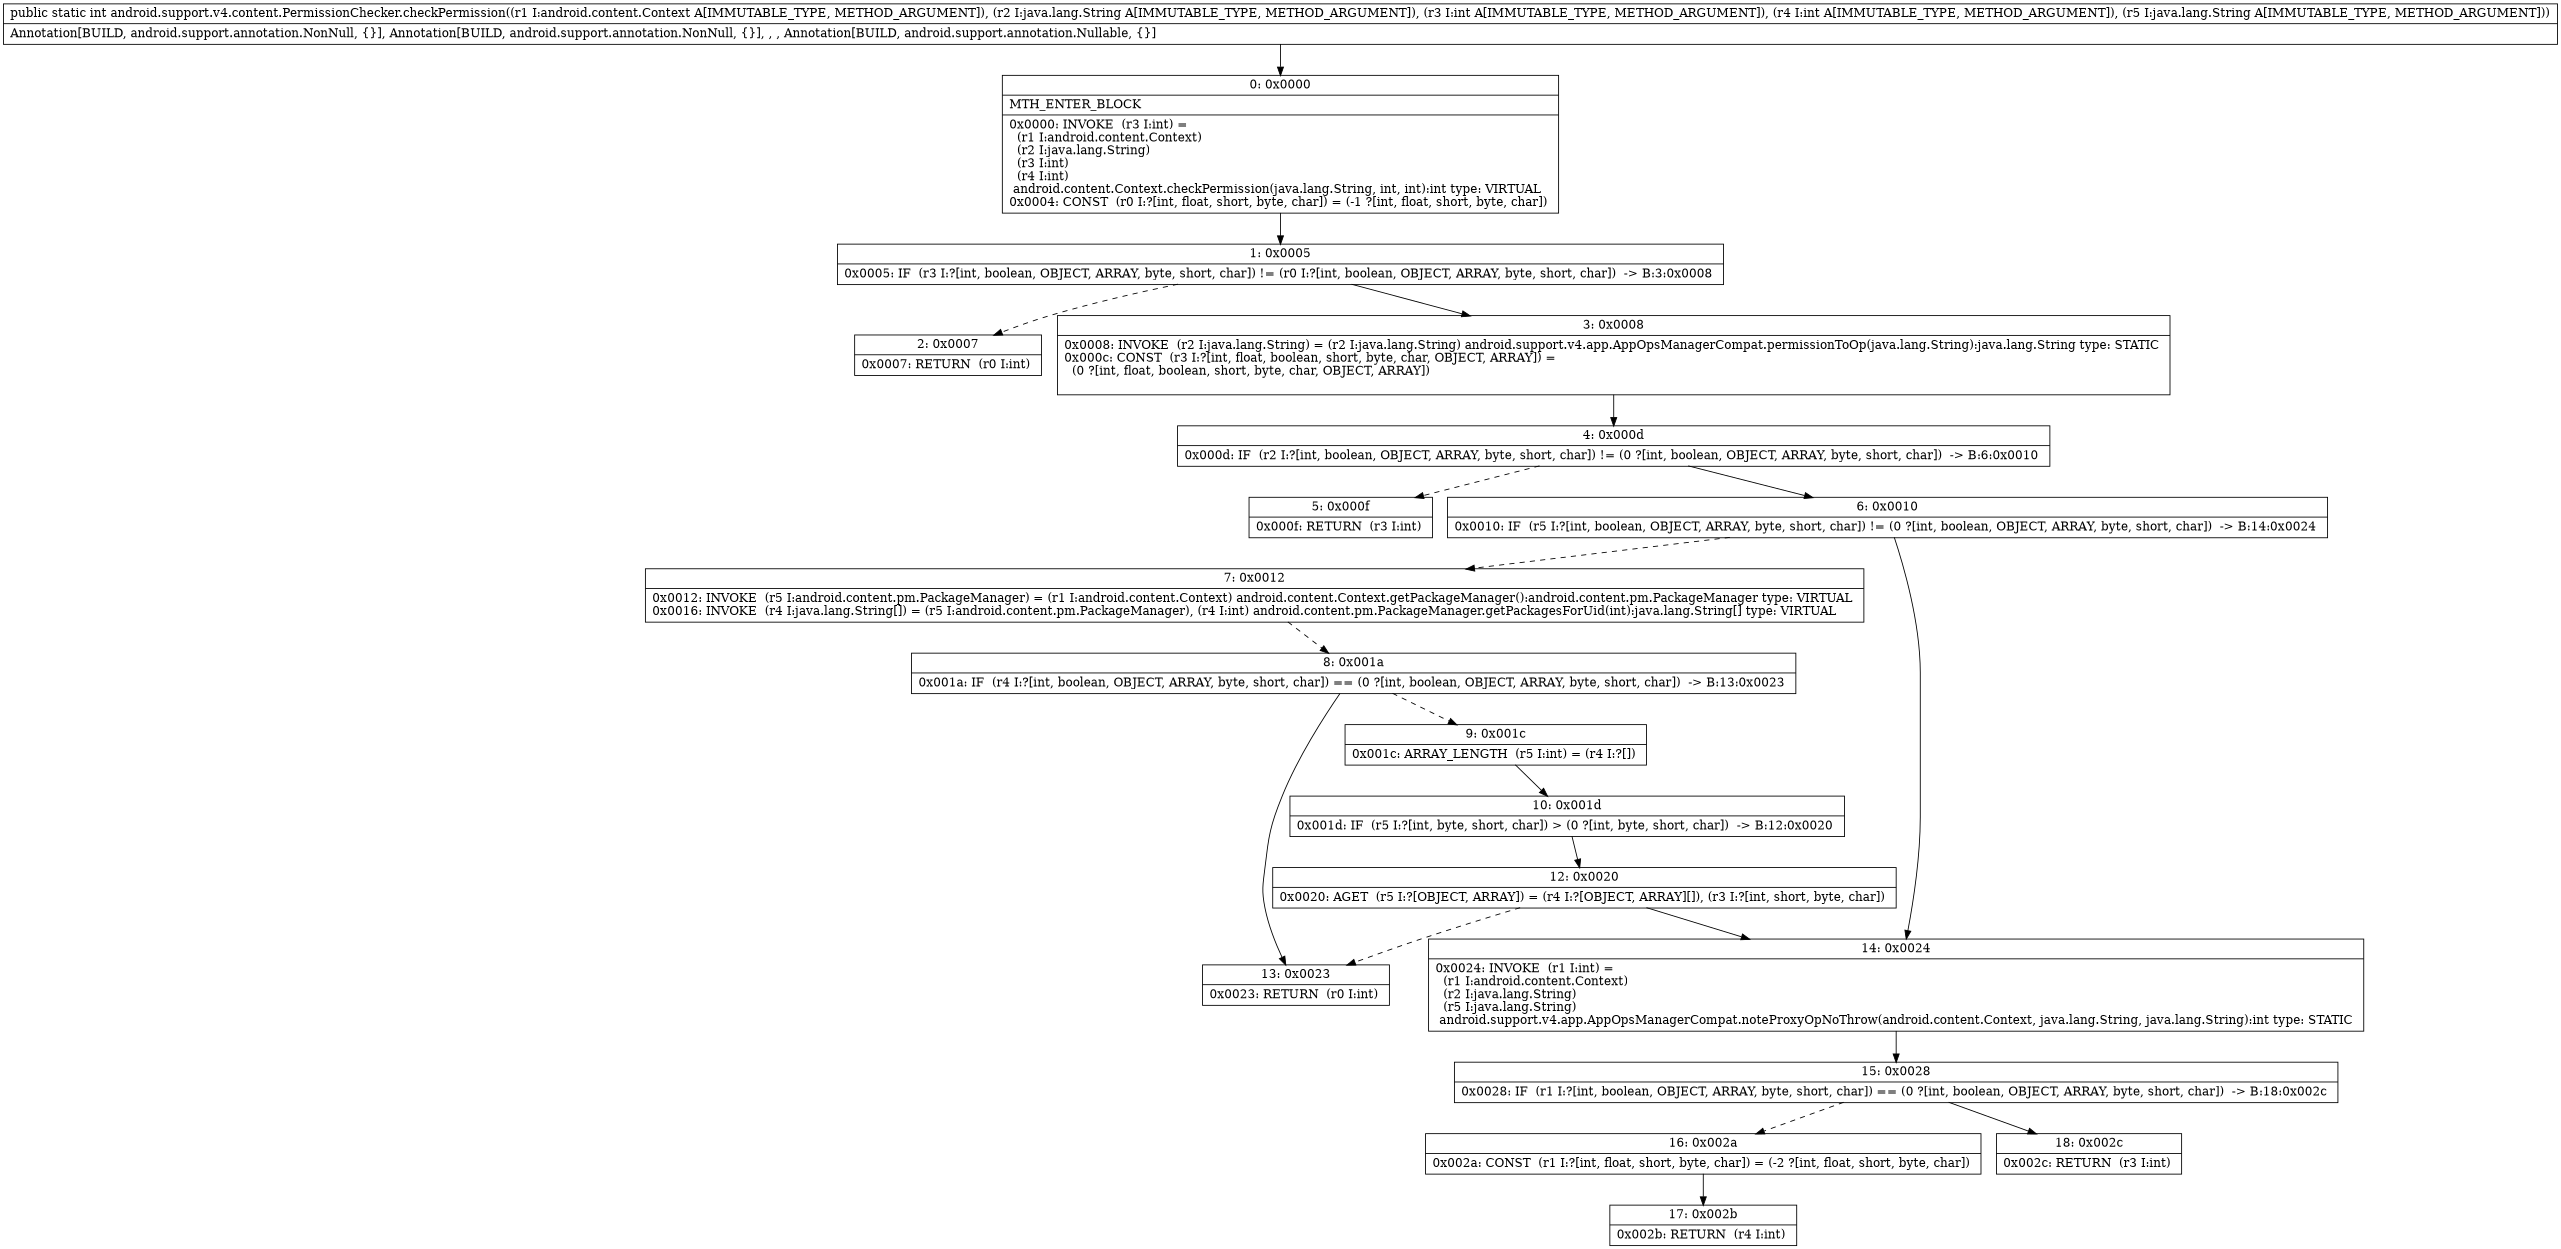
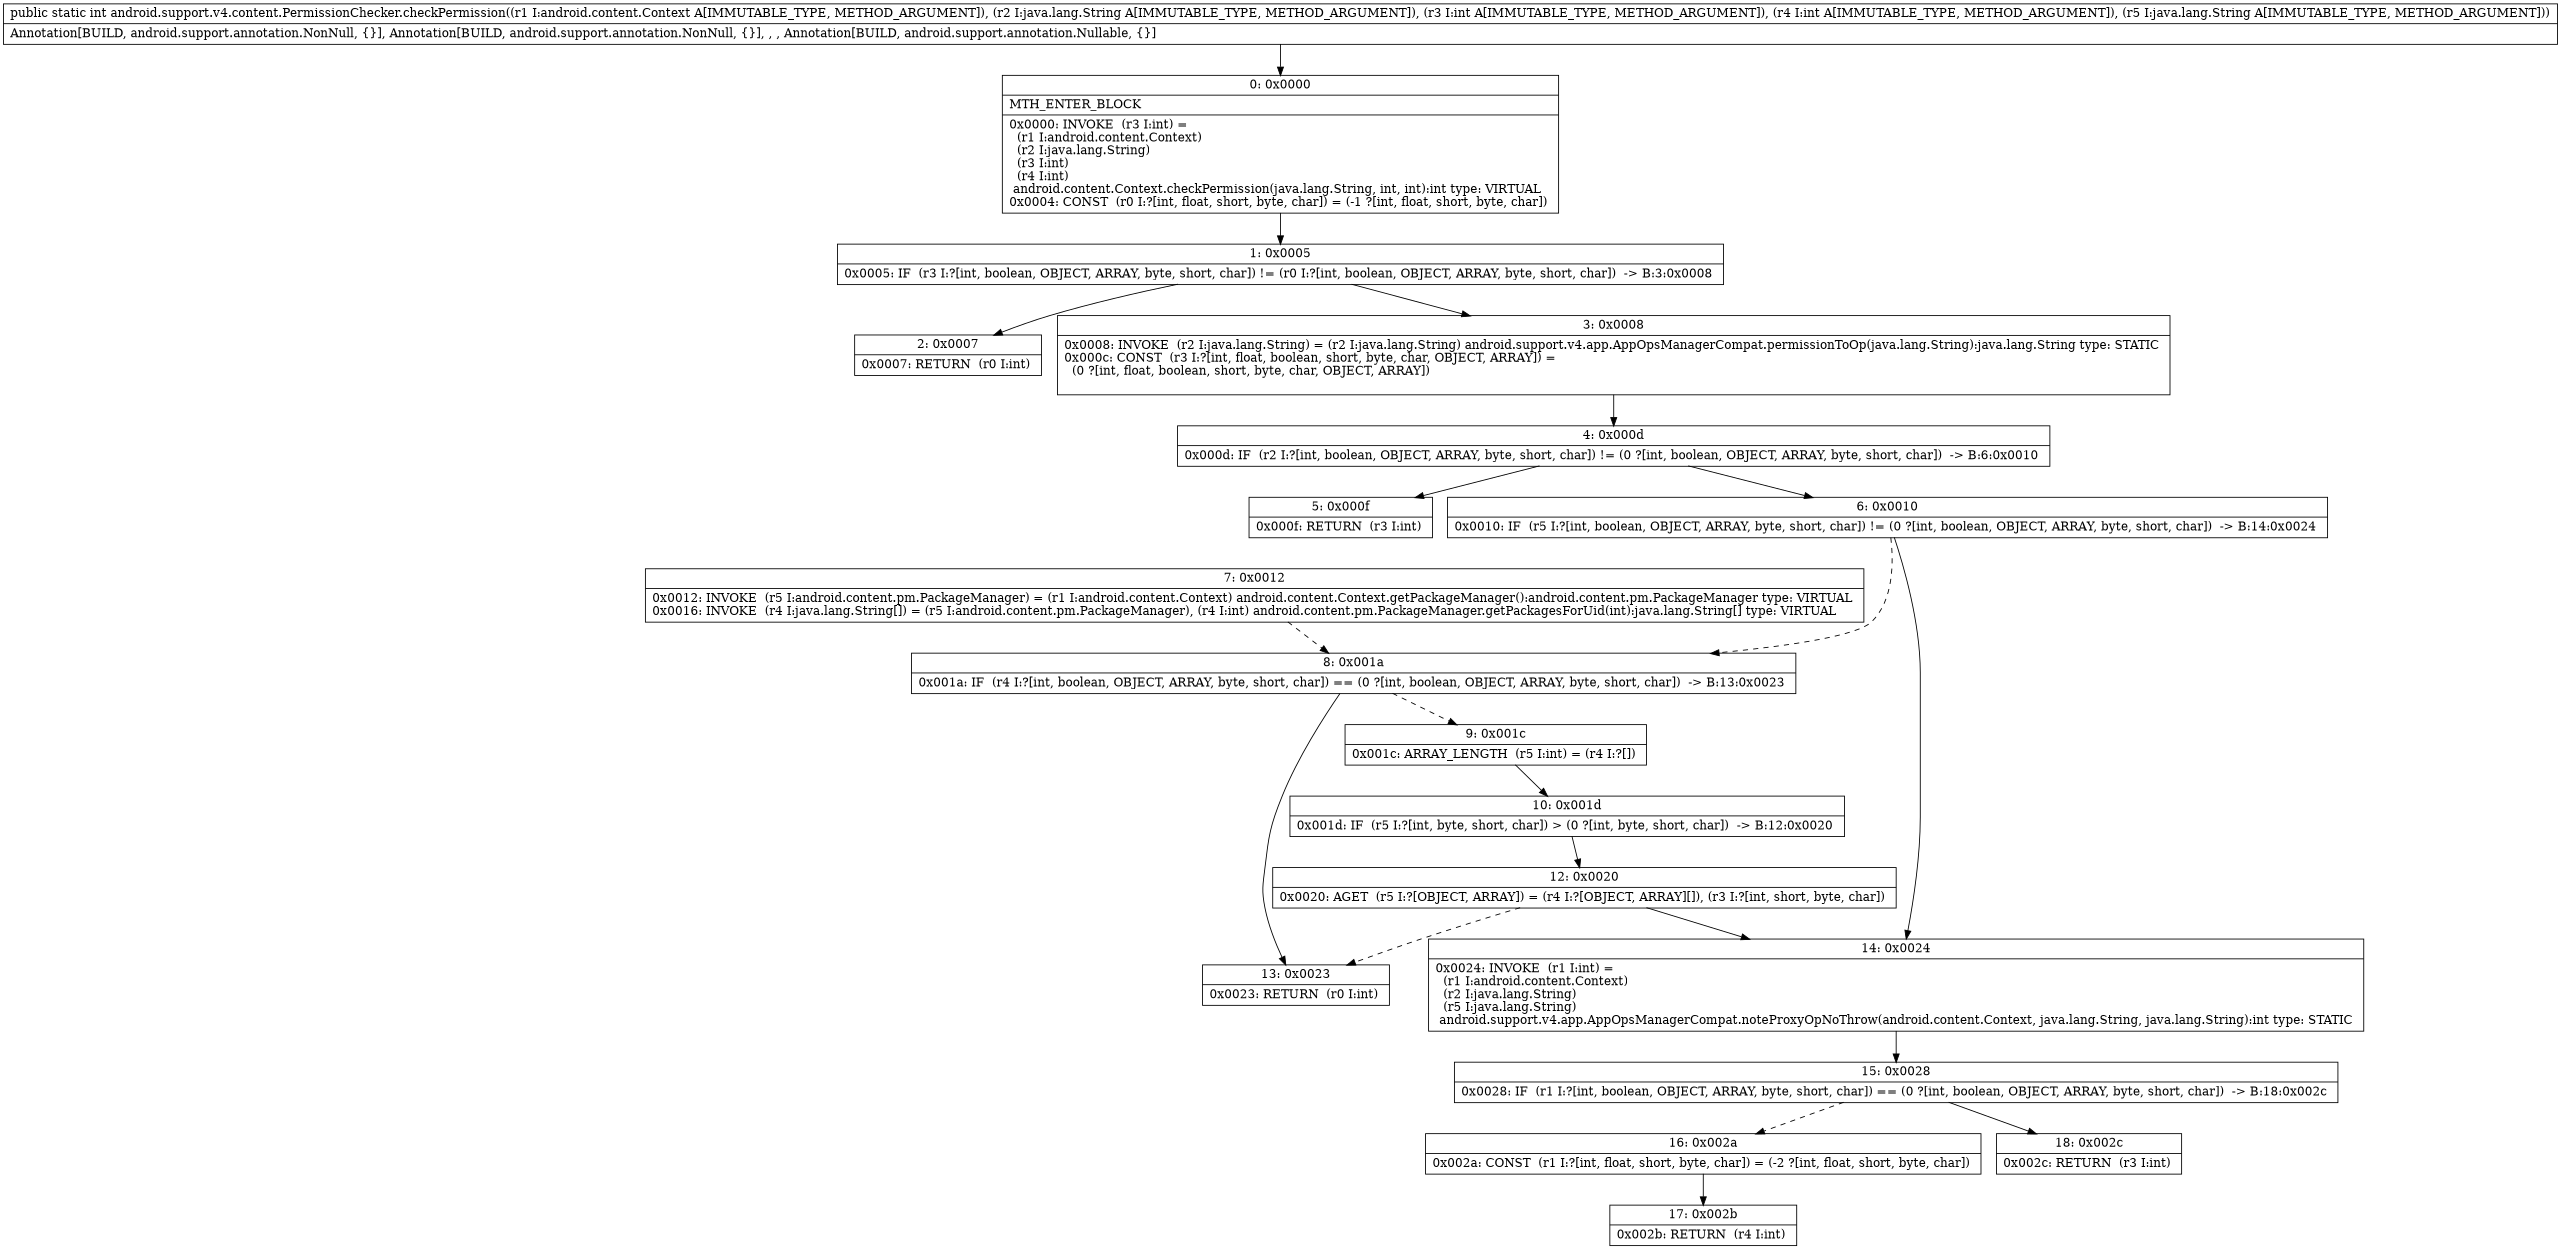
(1089, 305) -> (1089, 305)
(1481, 481) -> (1481, 481)
(1602, 553) -> (1841, 635)
